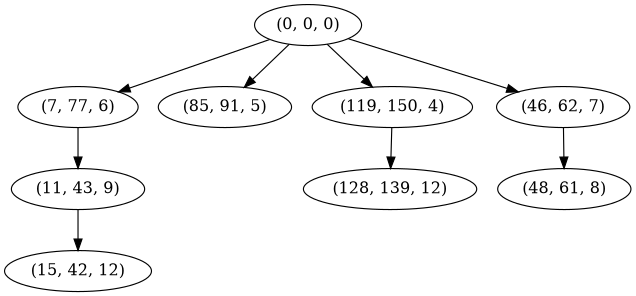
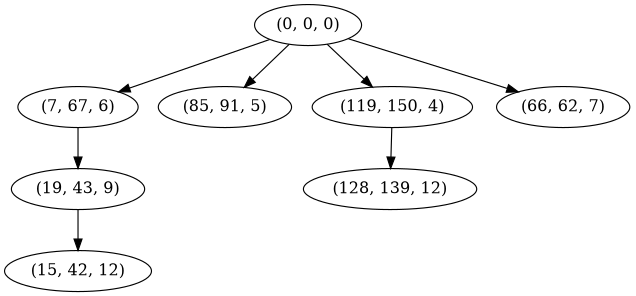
(78, 107) -> (78, 107)
(563, 107) -> (563, 107)
(78, 189) -> (78, 189)
(564, 189) -> none
